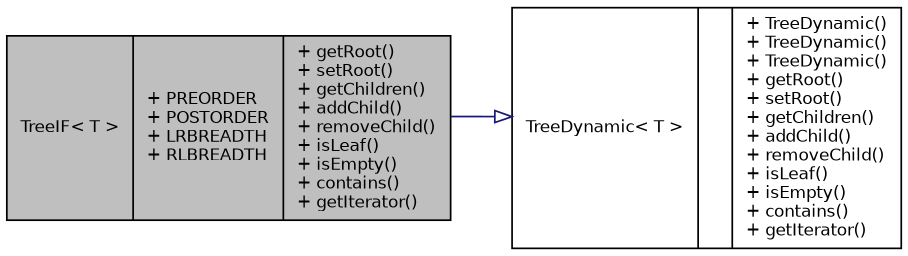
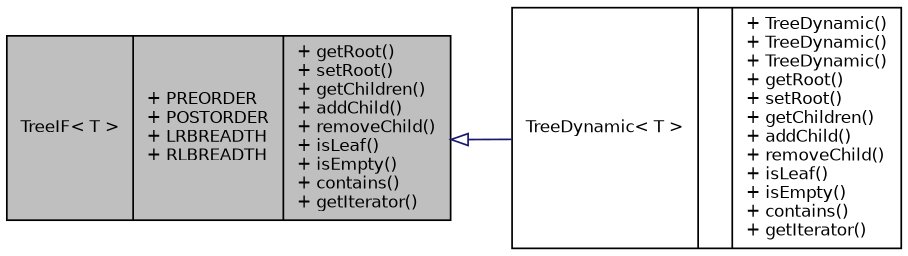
(473, 117) -> (490, 139)
